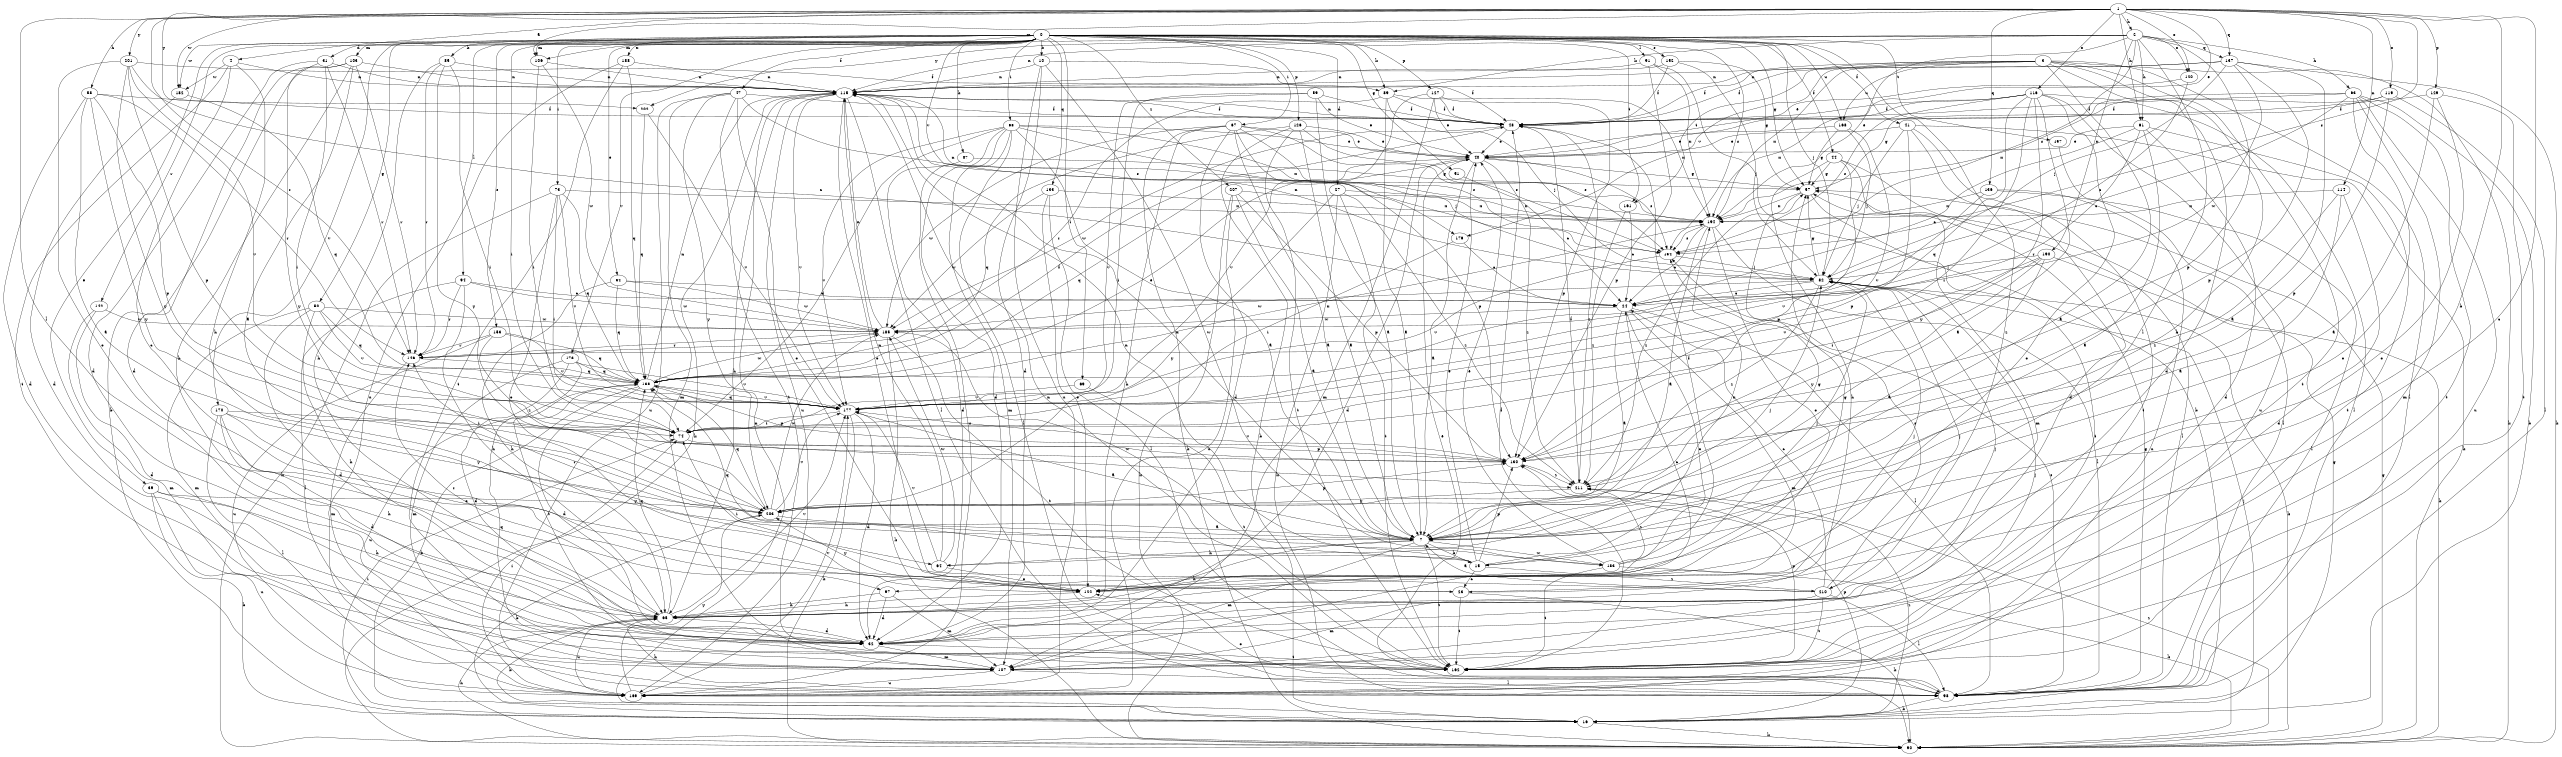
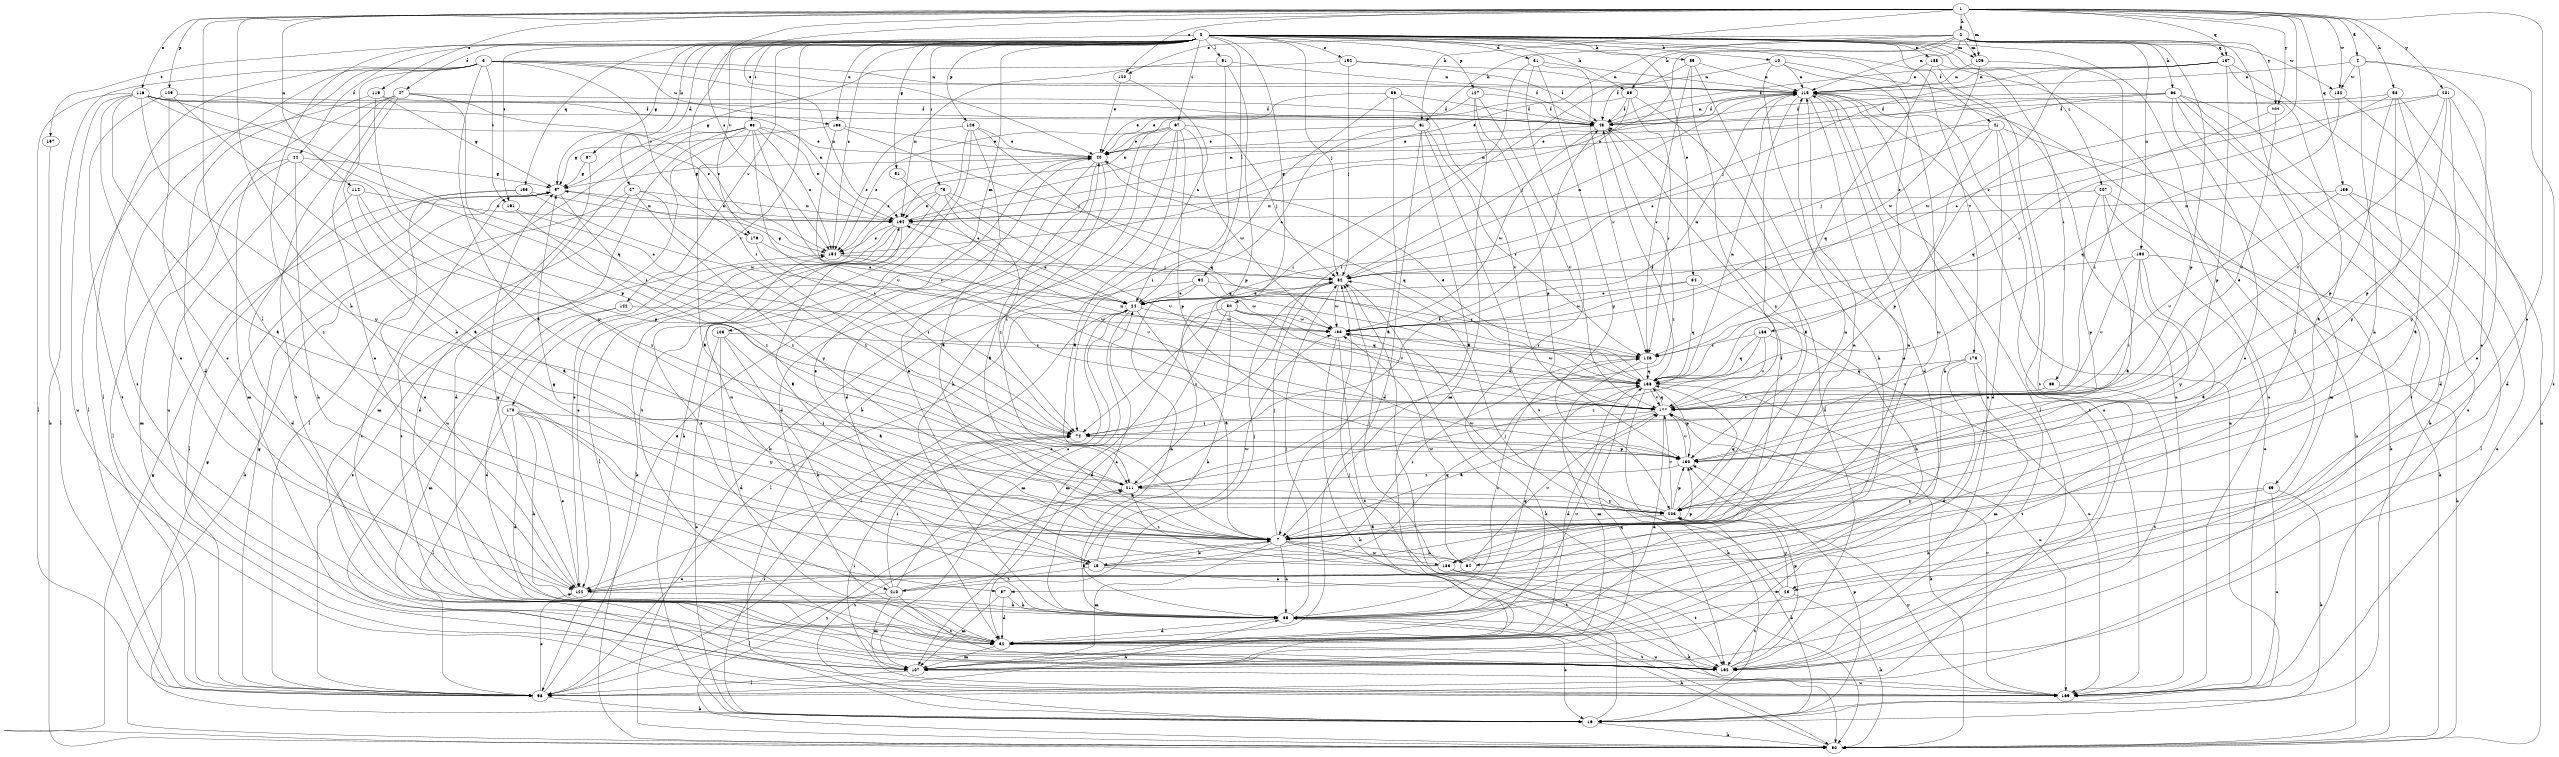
(757, 71) -> (2025, 106)
(550, 85) -> none
